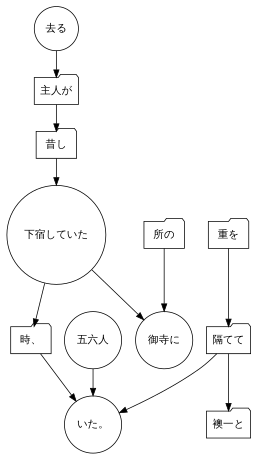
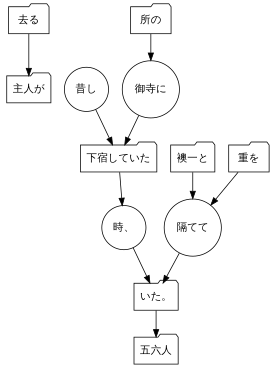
(56, 29) -> (29, 20)
(56, 114) -> none
(56, 145) -> (86, 89)
(56, 235) -> (119, 158)
(115, 292) -> (133, 127)
(31, 340) -> (124, 228)
(93, 340) -> (156, 351)
(229, 340) -> (193, 228)
(93, 379) -> (156, 320)
(229, 379) -> (193, 182)
(93, 425) -> (156, 297)
